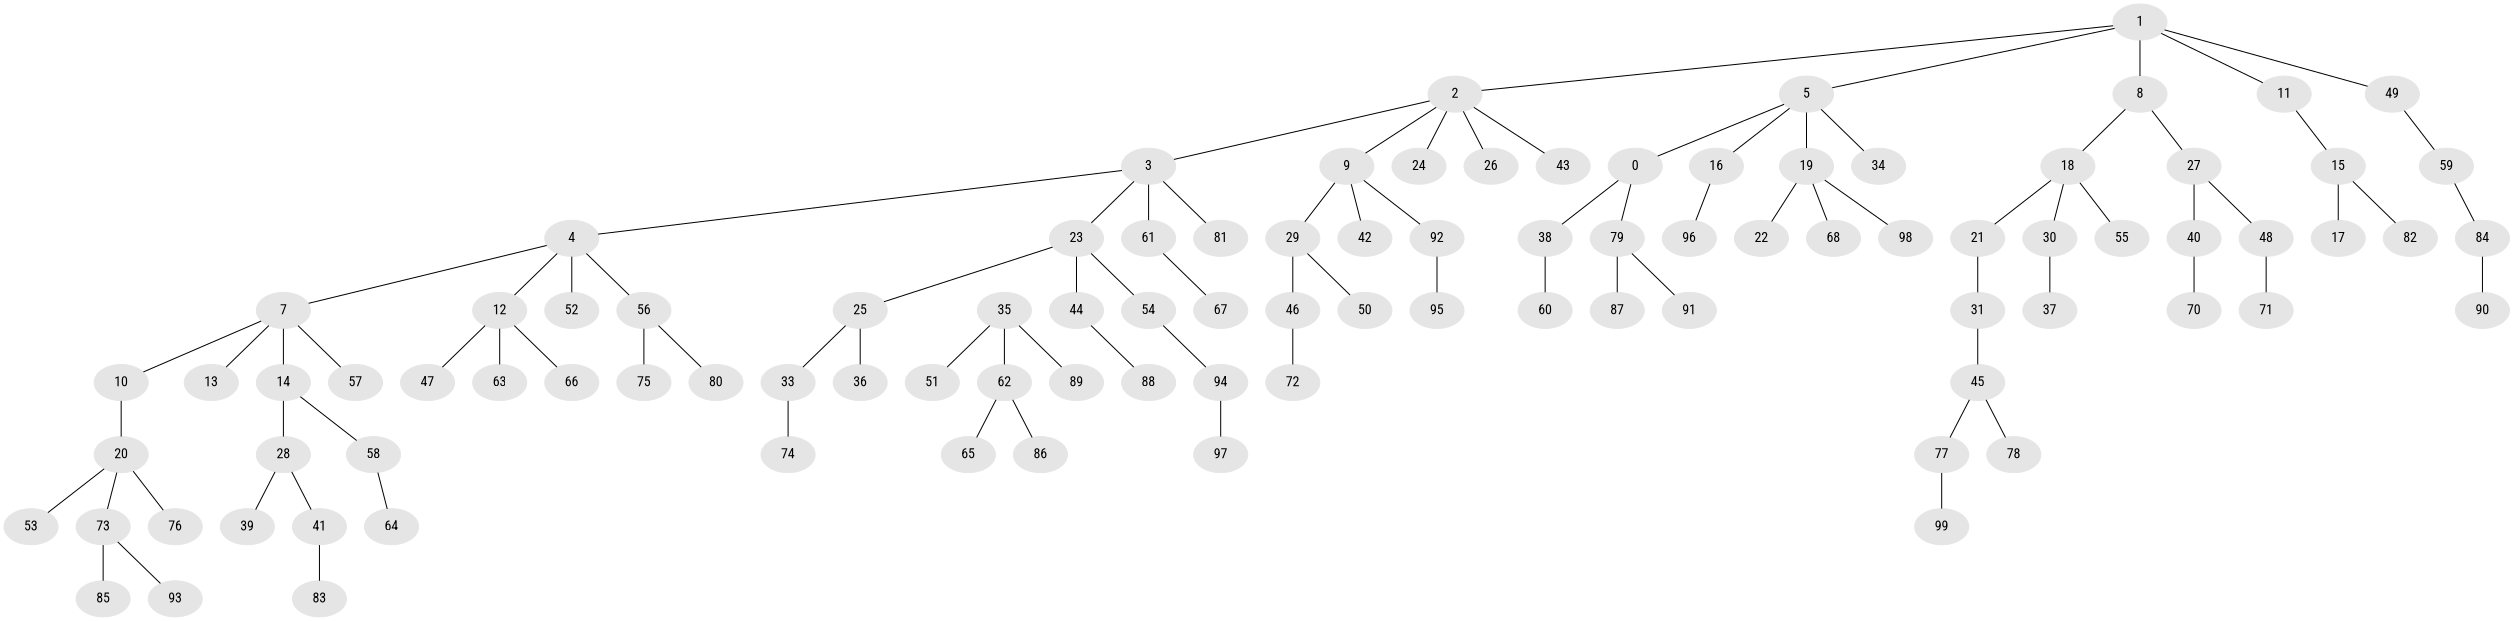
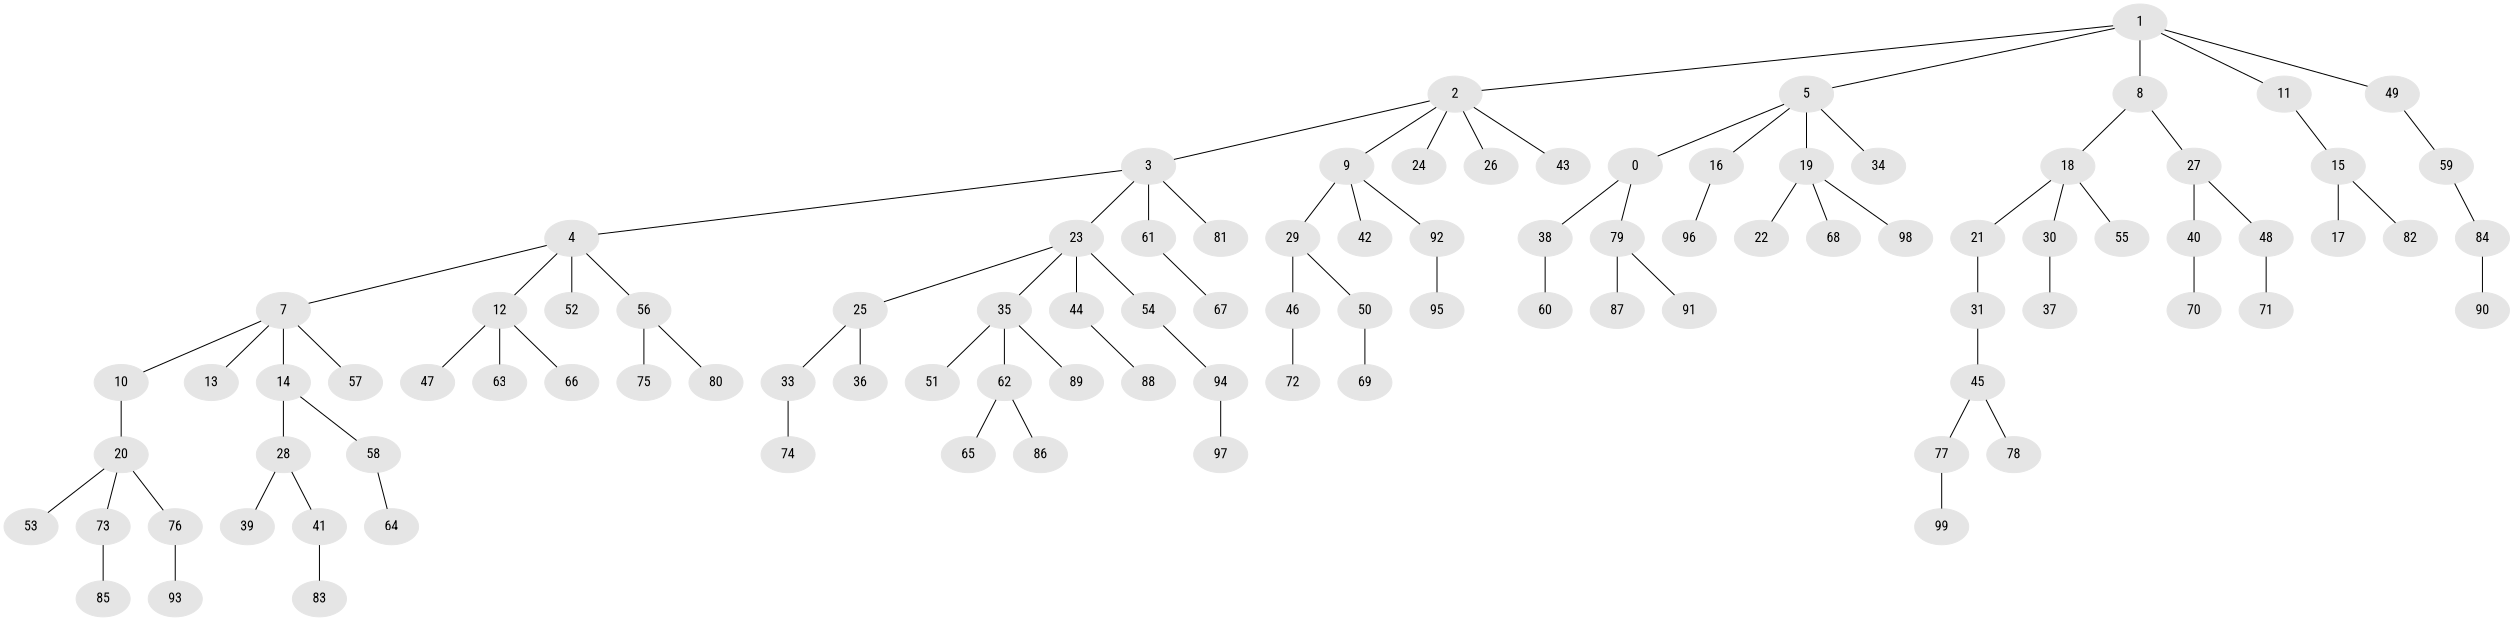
none -> (1041, 274)
none -> (1365, 383)
(139, 563) -> (175, 563)
